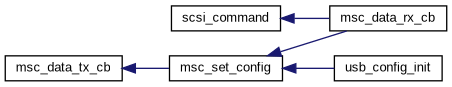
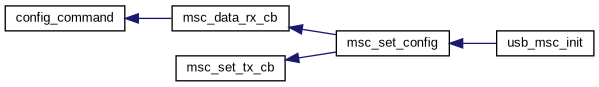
(226, 18) -> (65, 18)
(314, 41) -> (319, 32)
(64, 68) -> (231, 68)
(388, 68) -> (545, 43)
